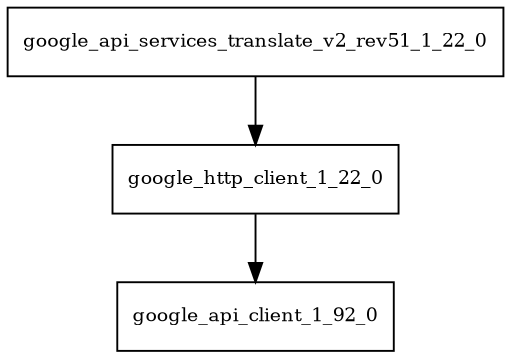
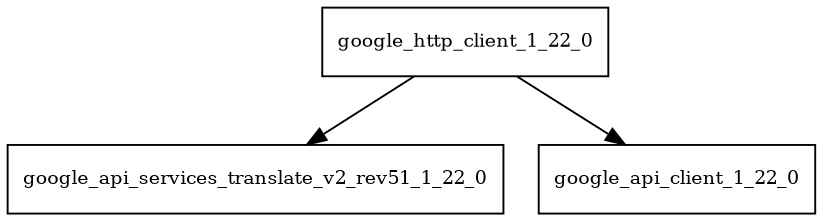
(256, 101) -> (369, 105)
(256, 317) -> (677, 179)
